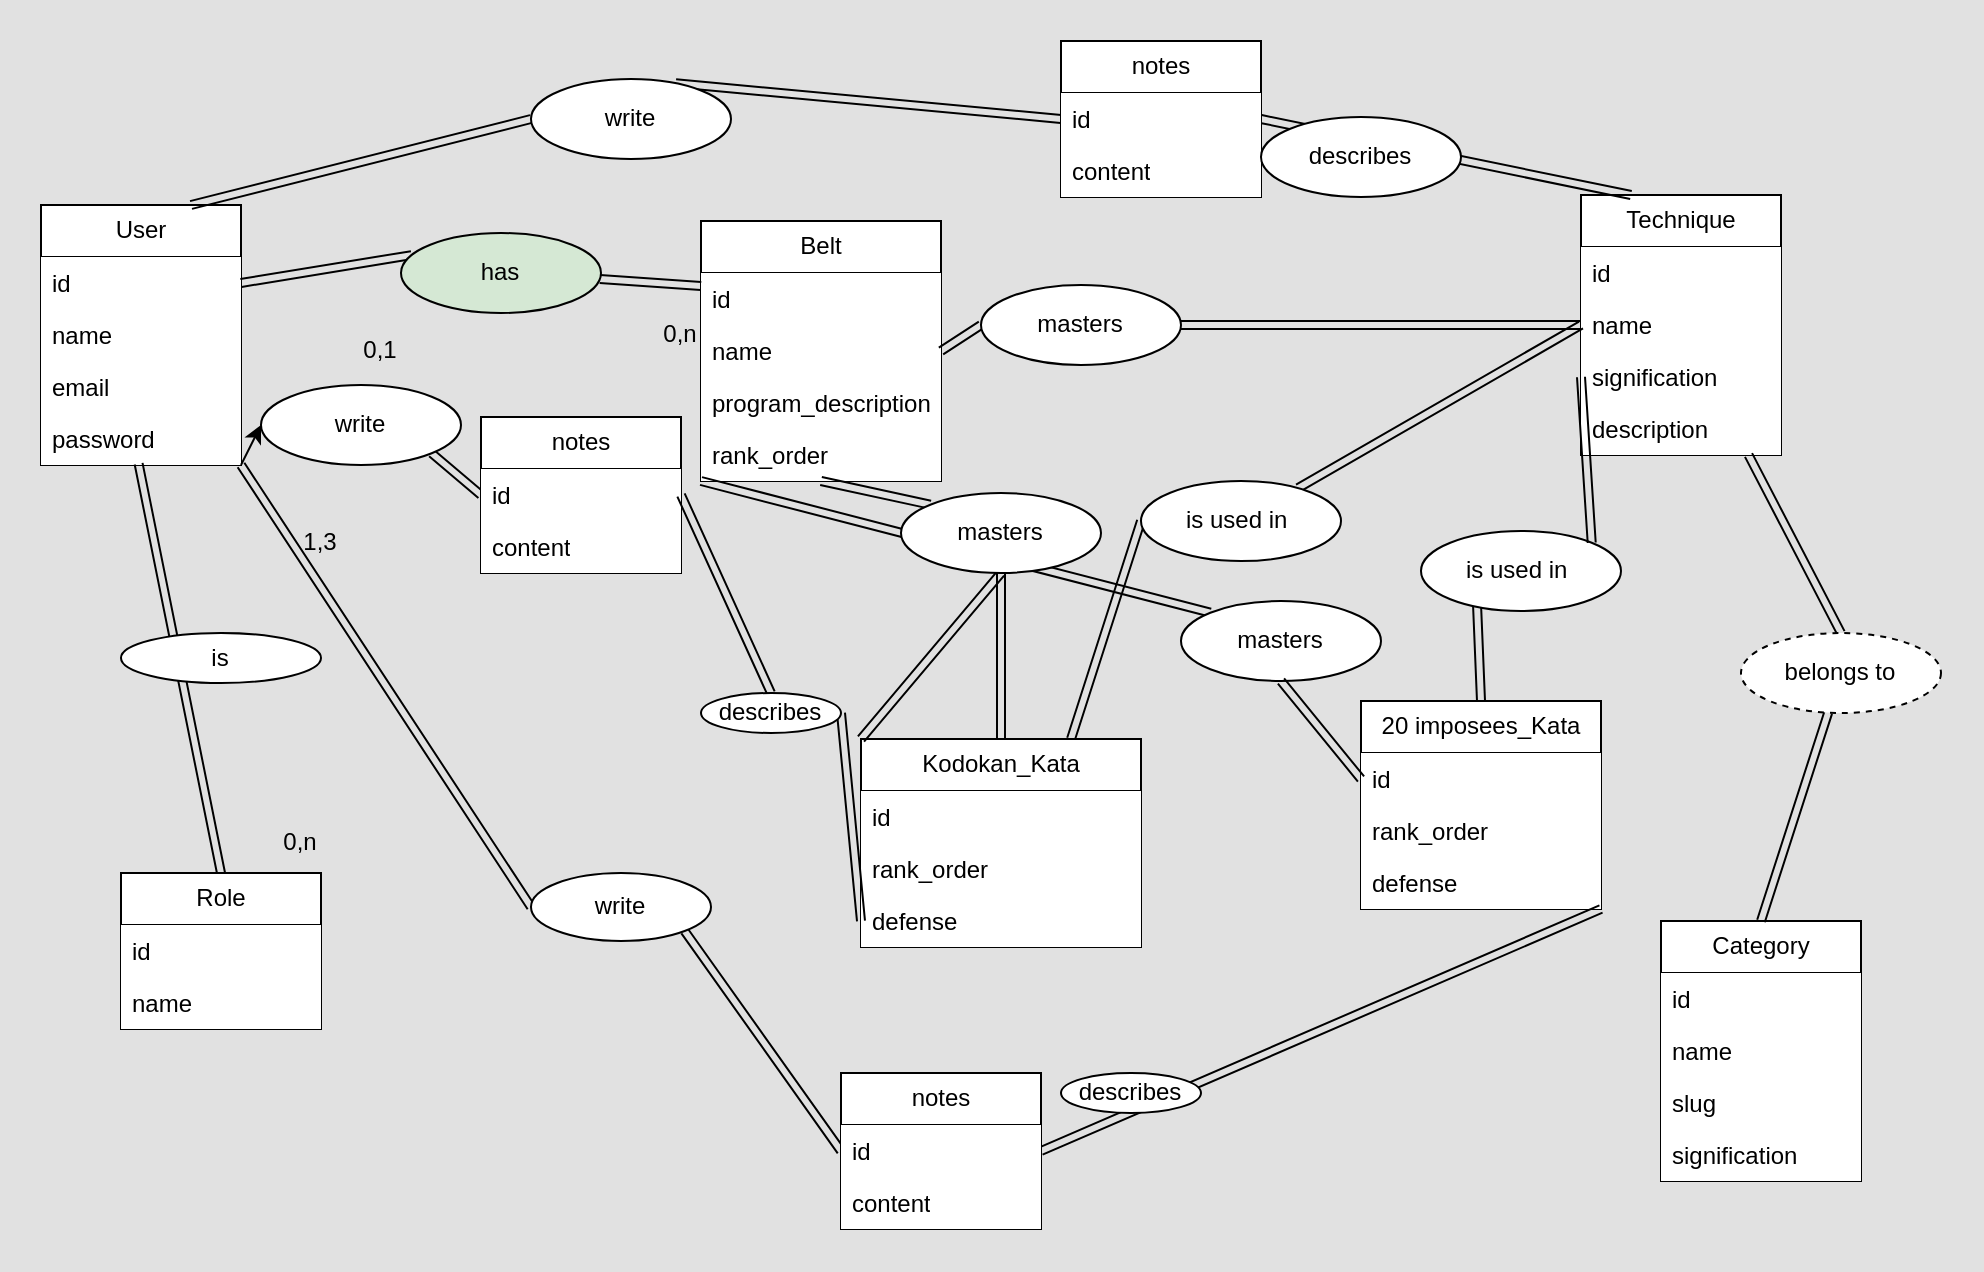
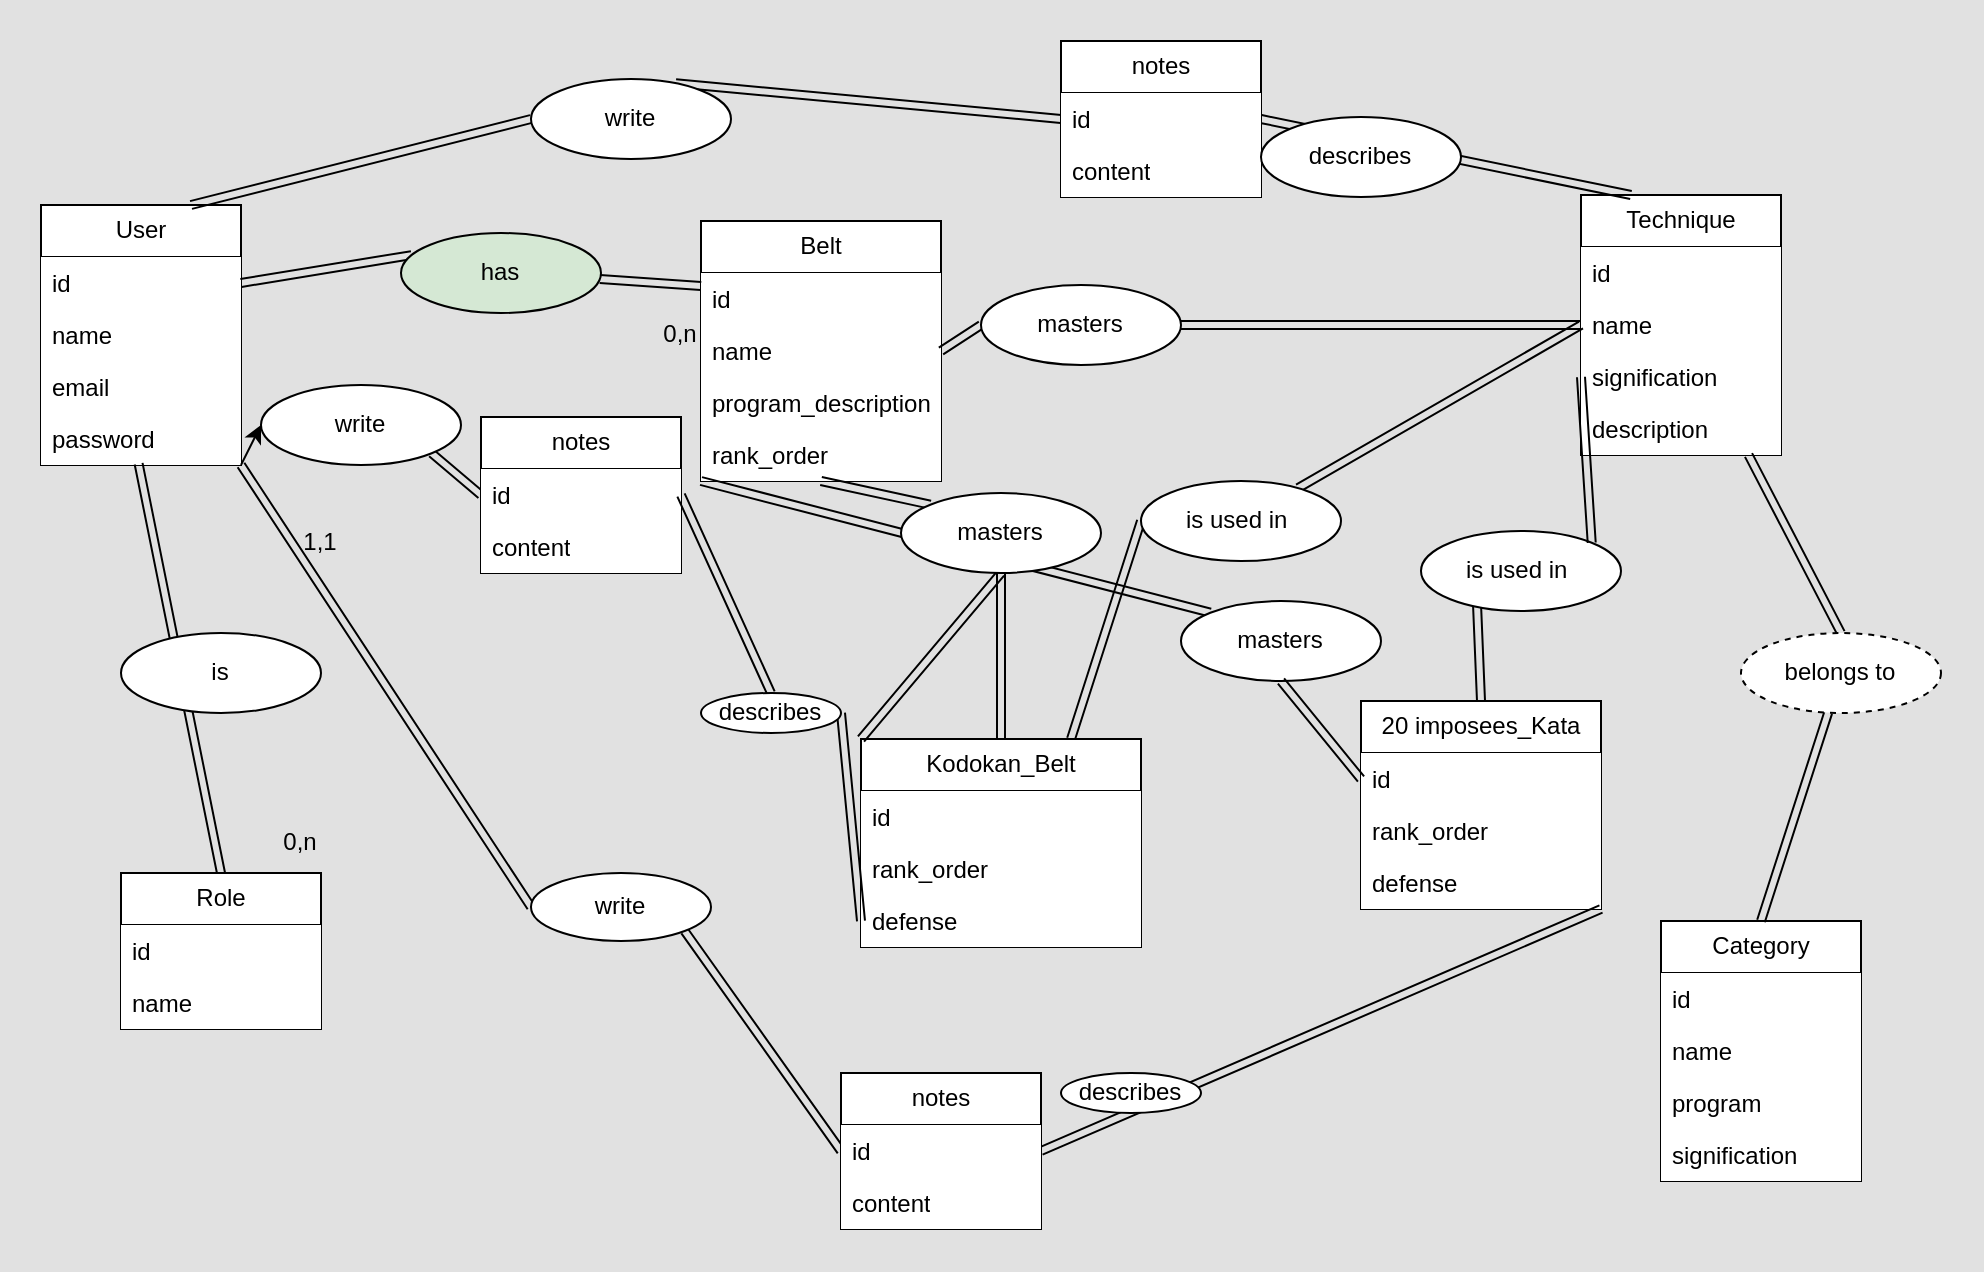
(381, 351) -> none
(321, 543) -> (321, 543)
(221, 658) -> (221, 673)
(1002, 765) -> (1002, 765)
(1697, 1105) -> (1720, 1105)
